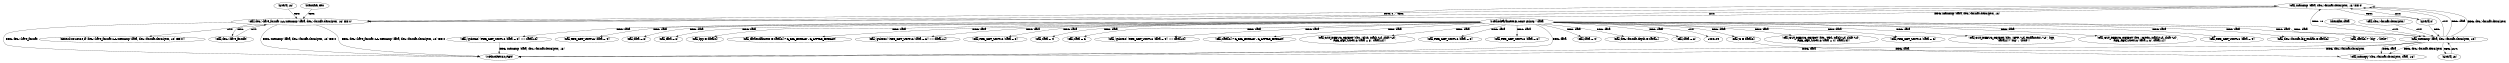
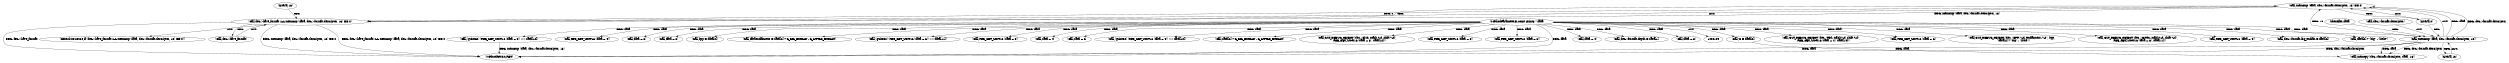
(315, 6) -> none
(2396, 30) -> (2396, 30)
